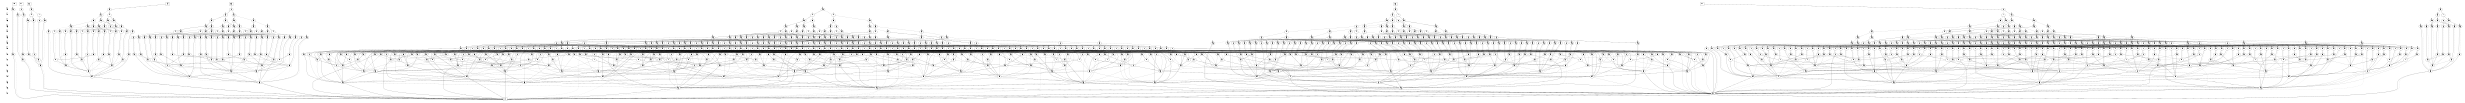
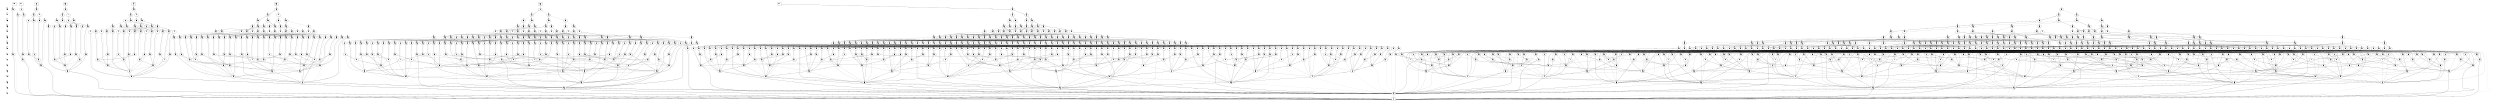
none -> (65, 4)
